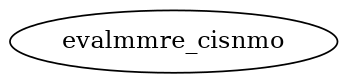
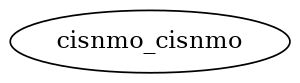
(174, 42) -> (150, 42)
